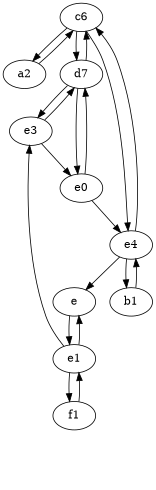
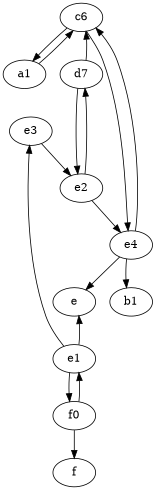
(76, 42) -> none
(24, 74) -> (24, 74)
(55, 98) -> none
(57, 107) -> none
(81, 188) -> (81, 188)
(136, 277) -> none
(69, 326) -> none
(74, 416) -> (74, 416)
none -> (74, 473)
